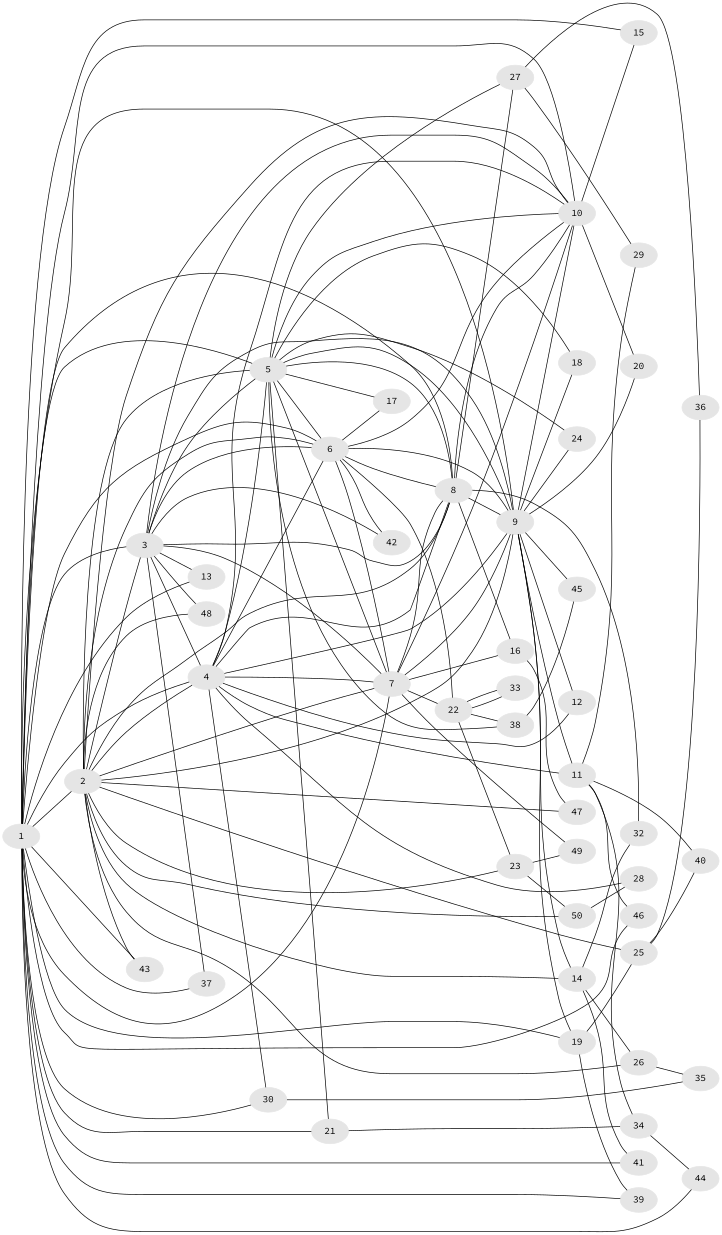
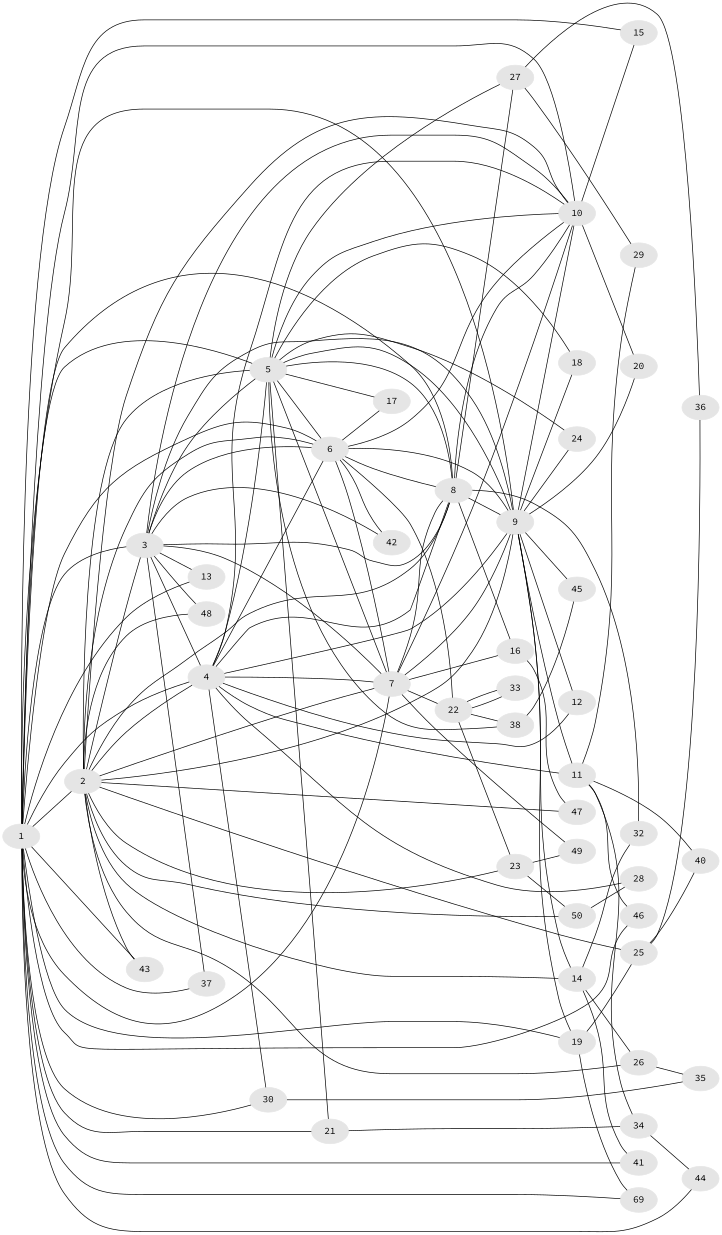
(639, 1200) -> (639, 1200)
